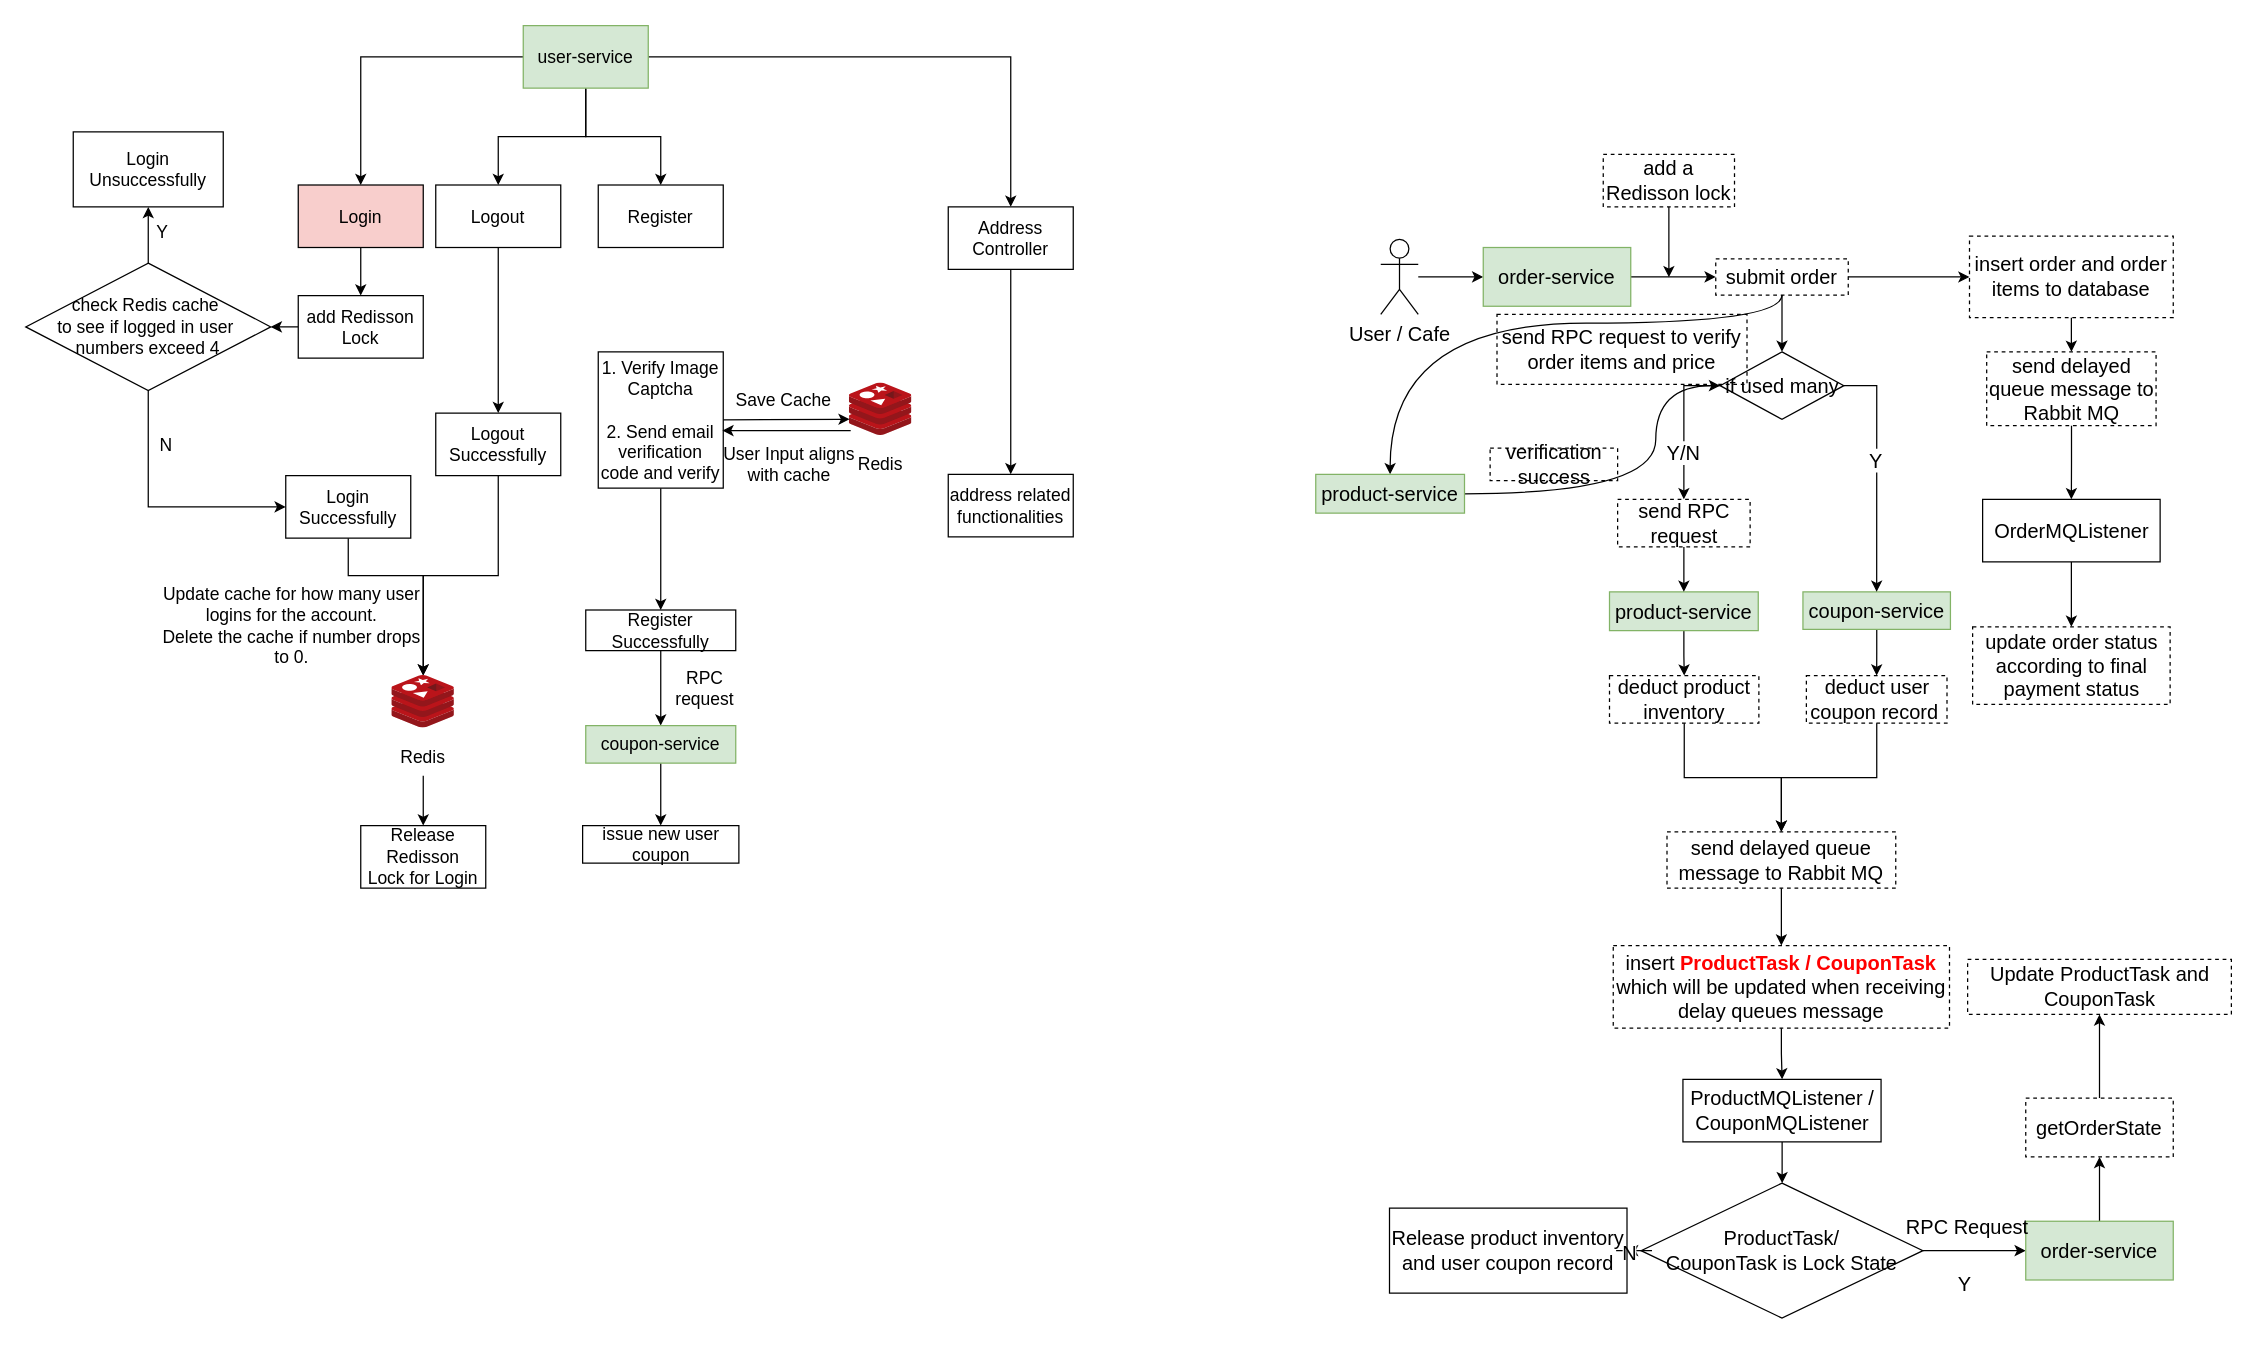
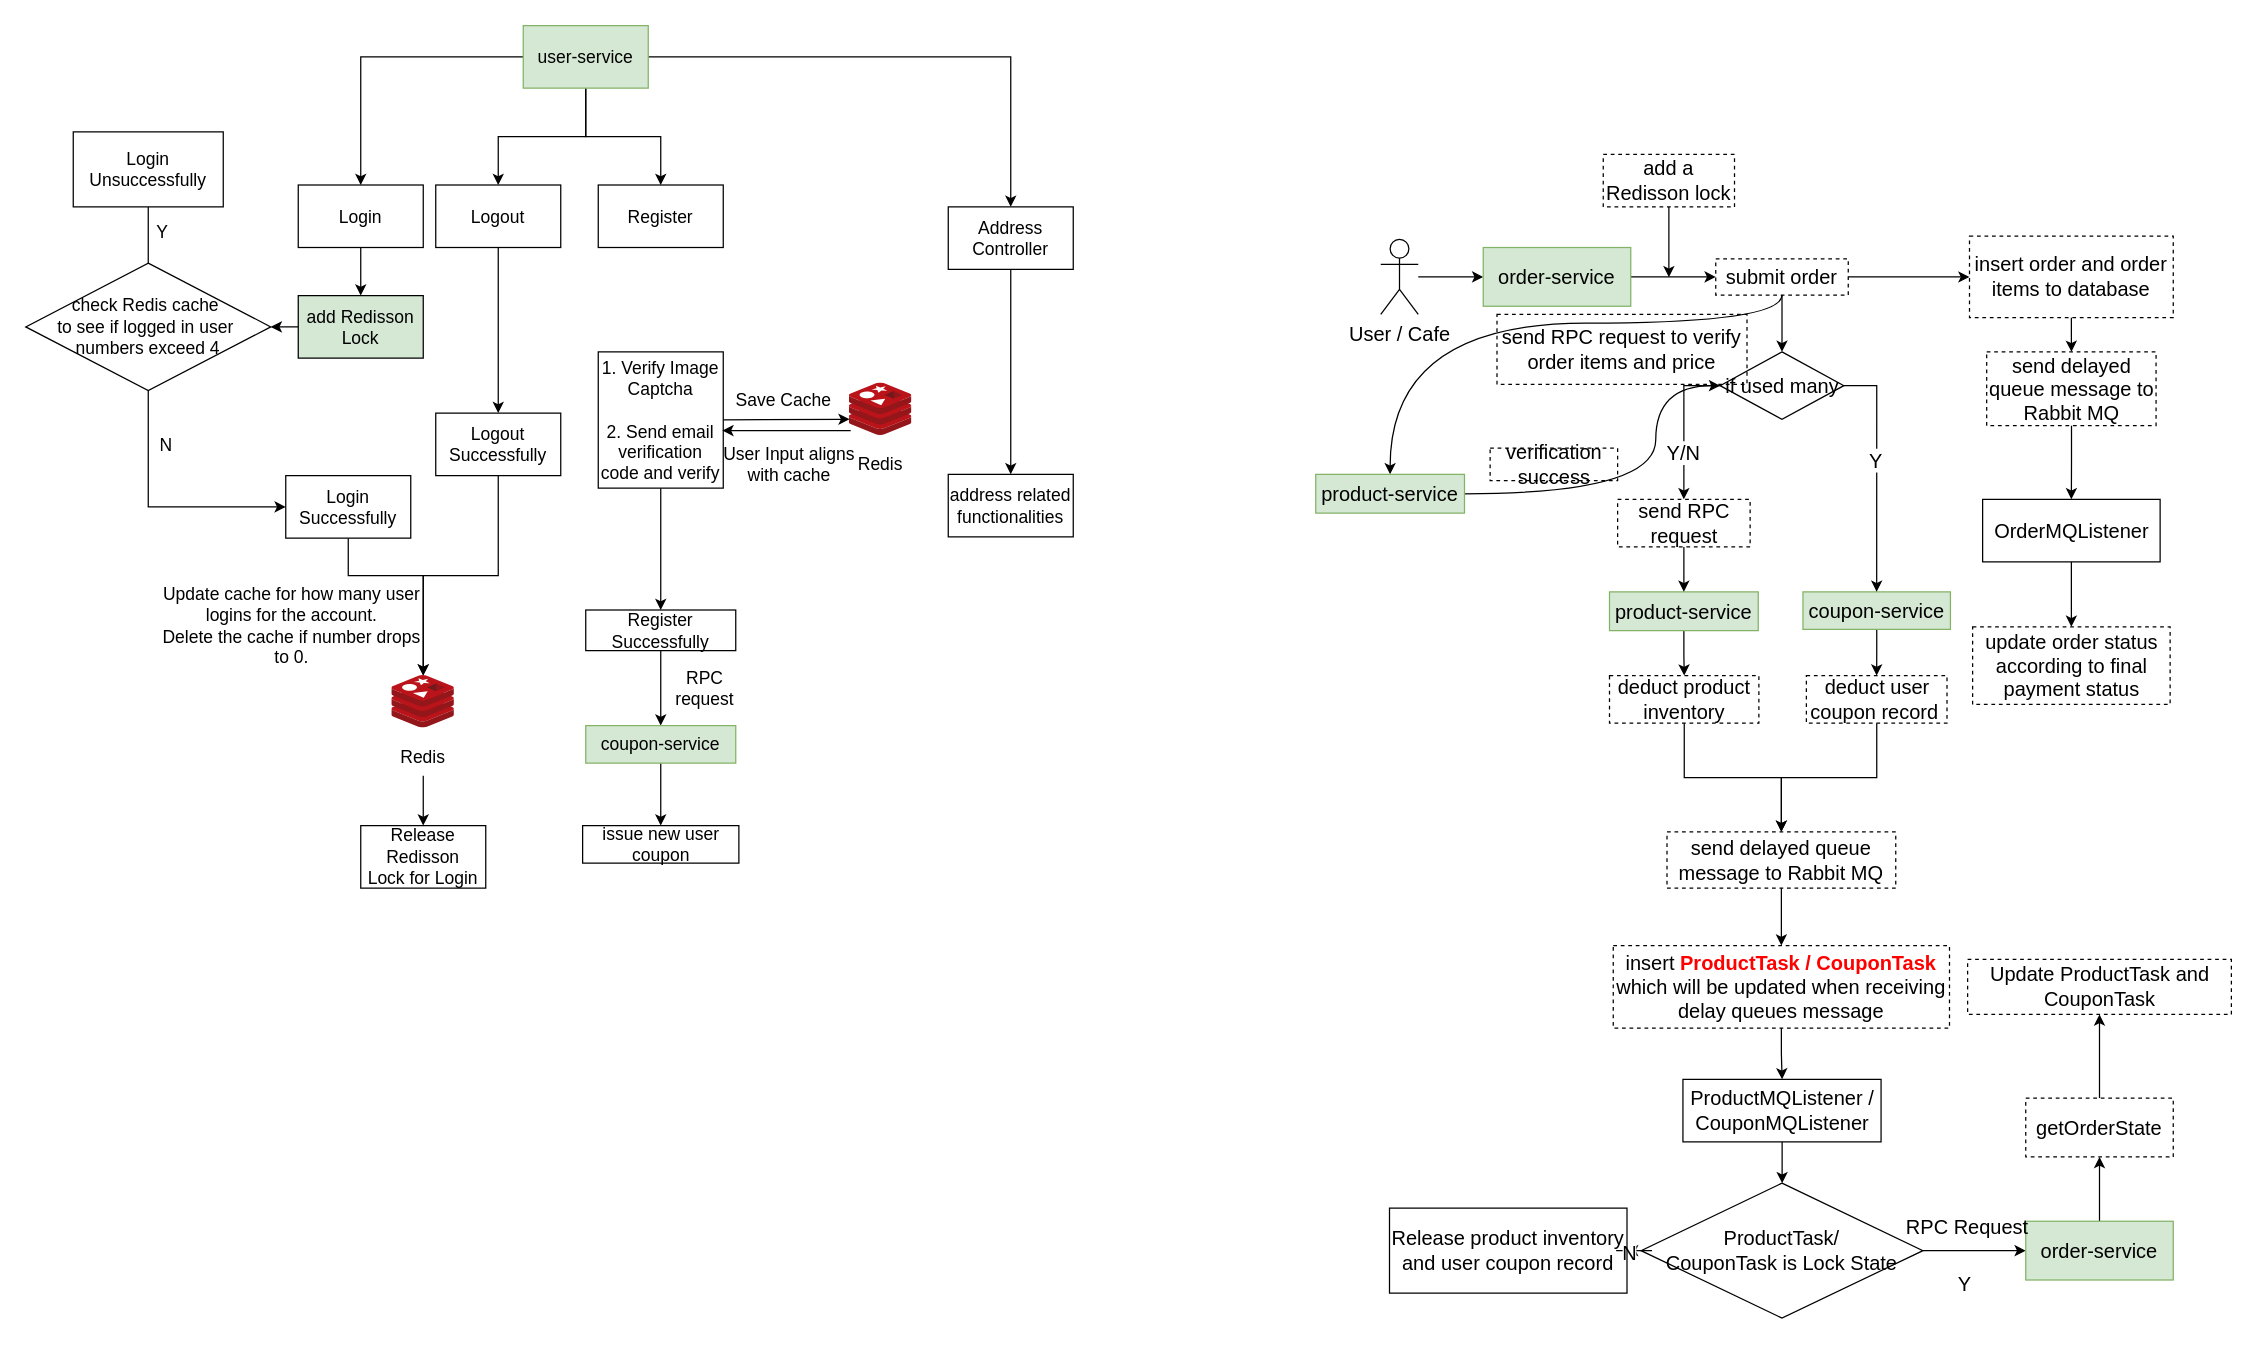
(361, 216) -> (361, 216)
(148, 217) -> (148, 213)
(361, 327) -> (361, 327)
